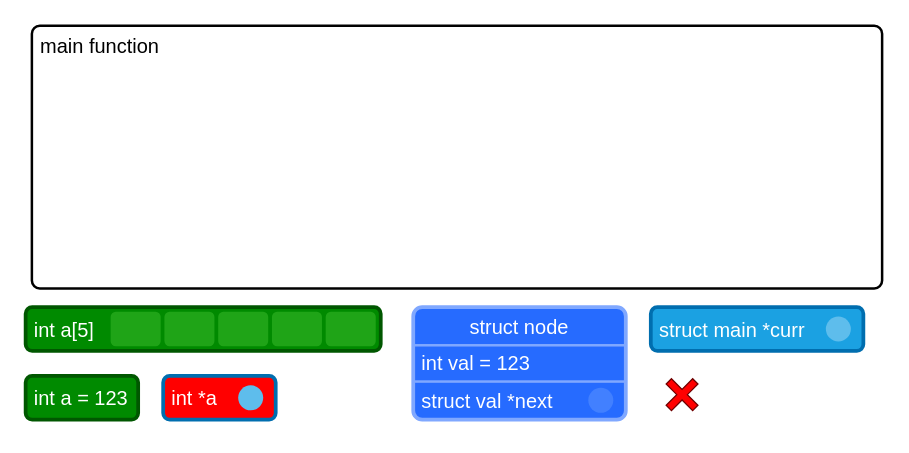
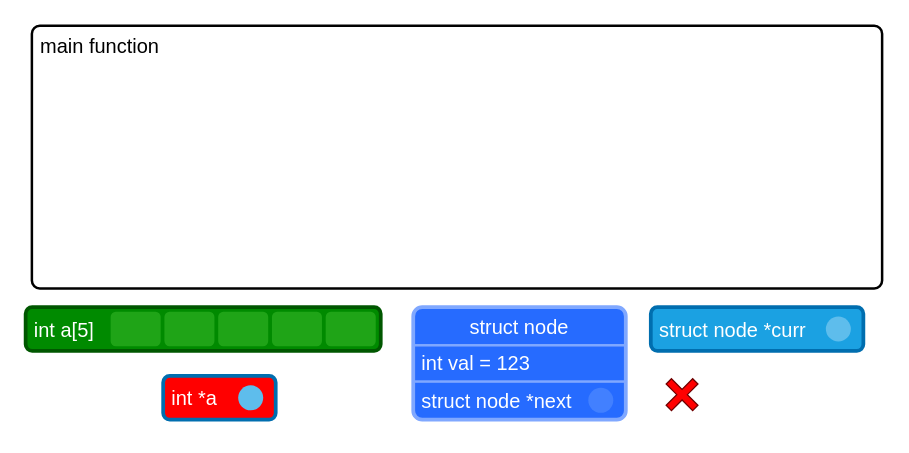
(747, 329) -> (749, 329)
(82, 398) -> none
(478, 401) -> (484, 401)
